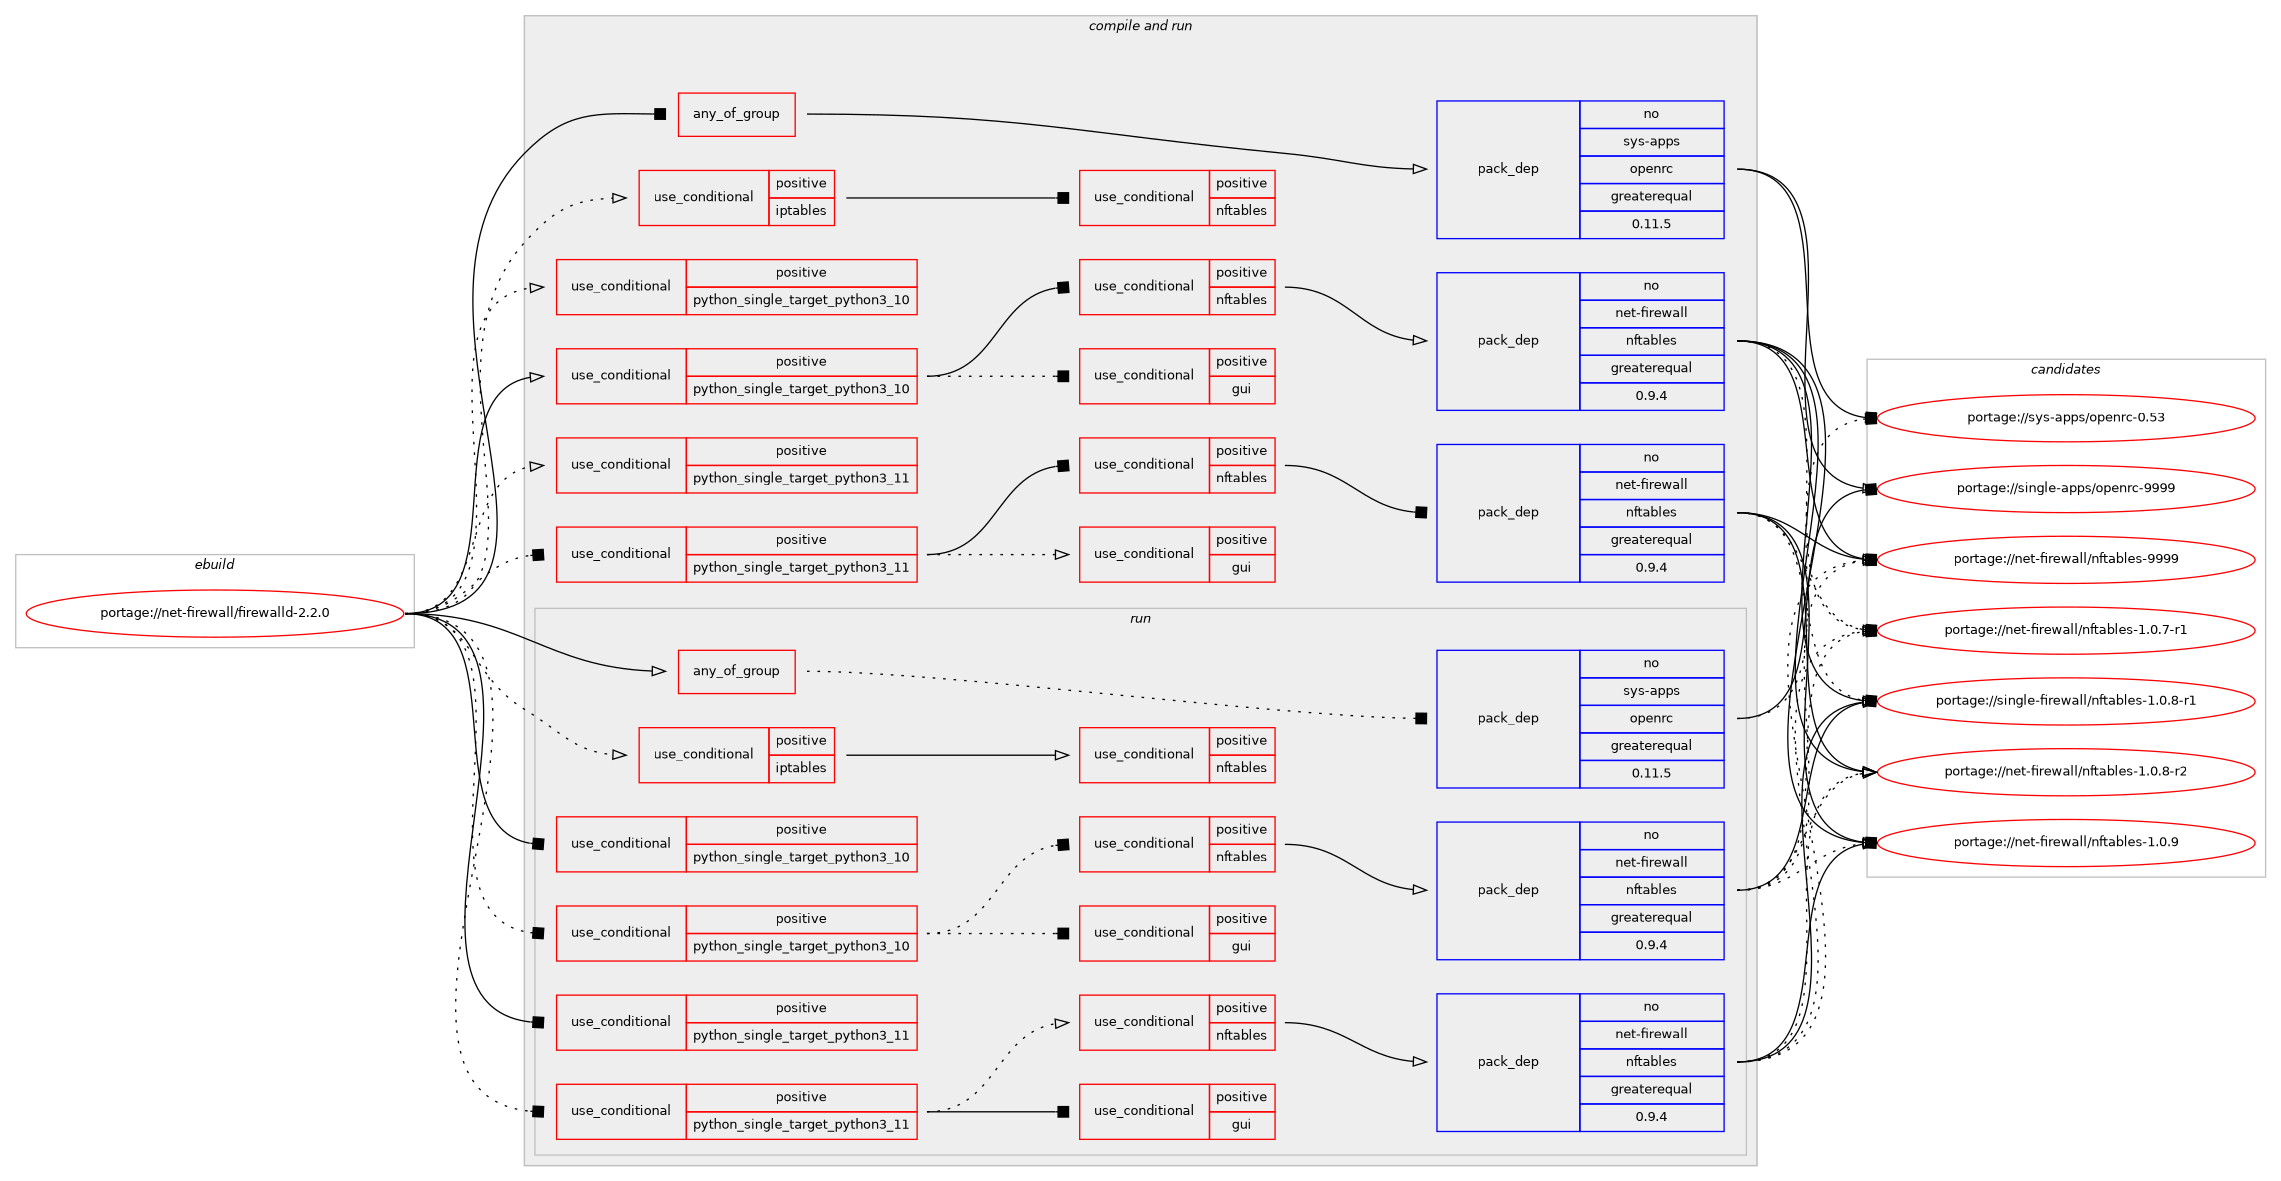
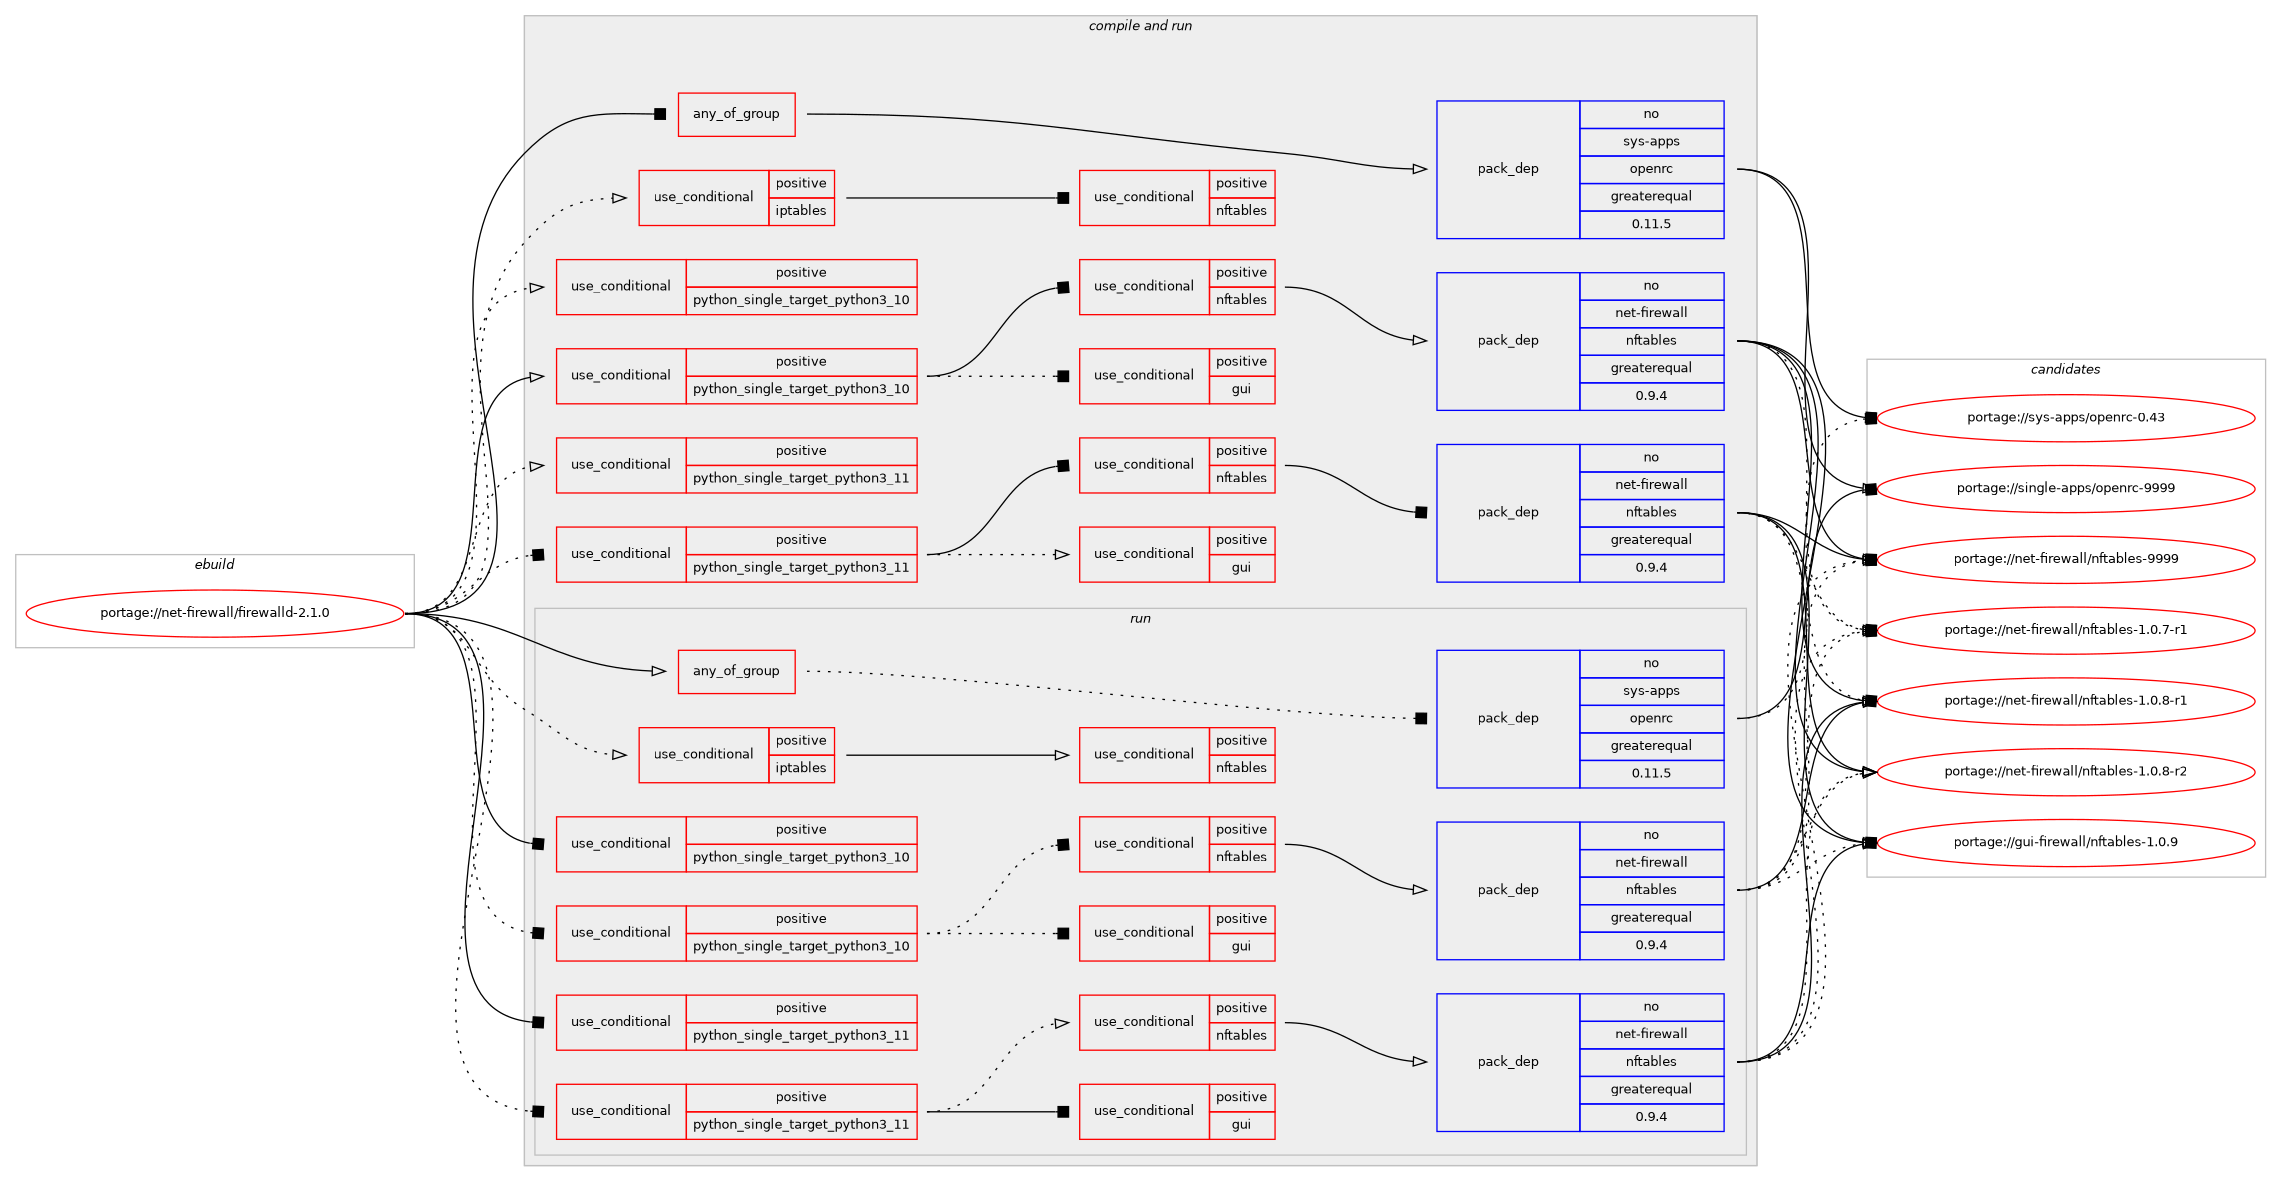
(2066, 418) -> (2066, 418)
(215, 614) -> (215, 614)
(2066, 701) -> (2066, 701)
(2066, 843) -> (2066, 843)
